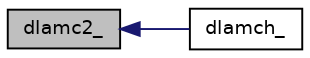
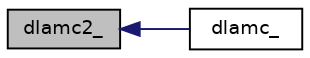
(246, 29) -> (246, 29)
